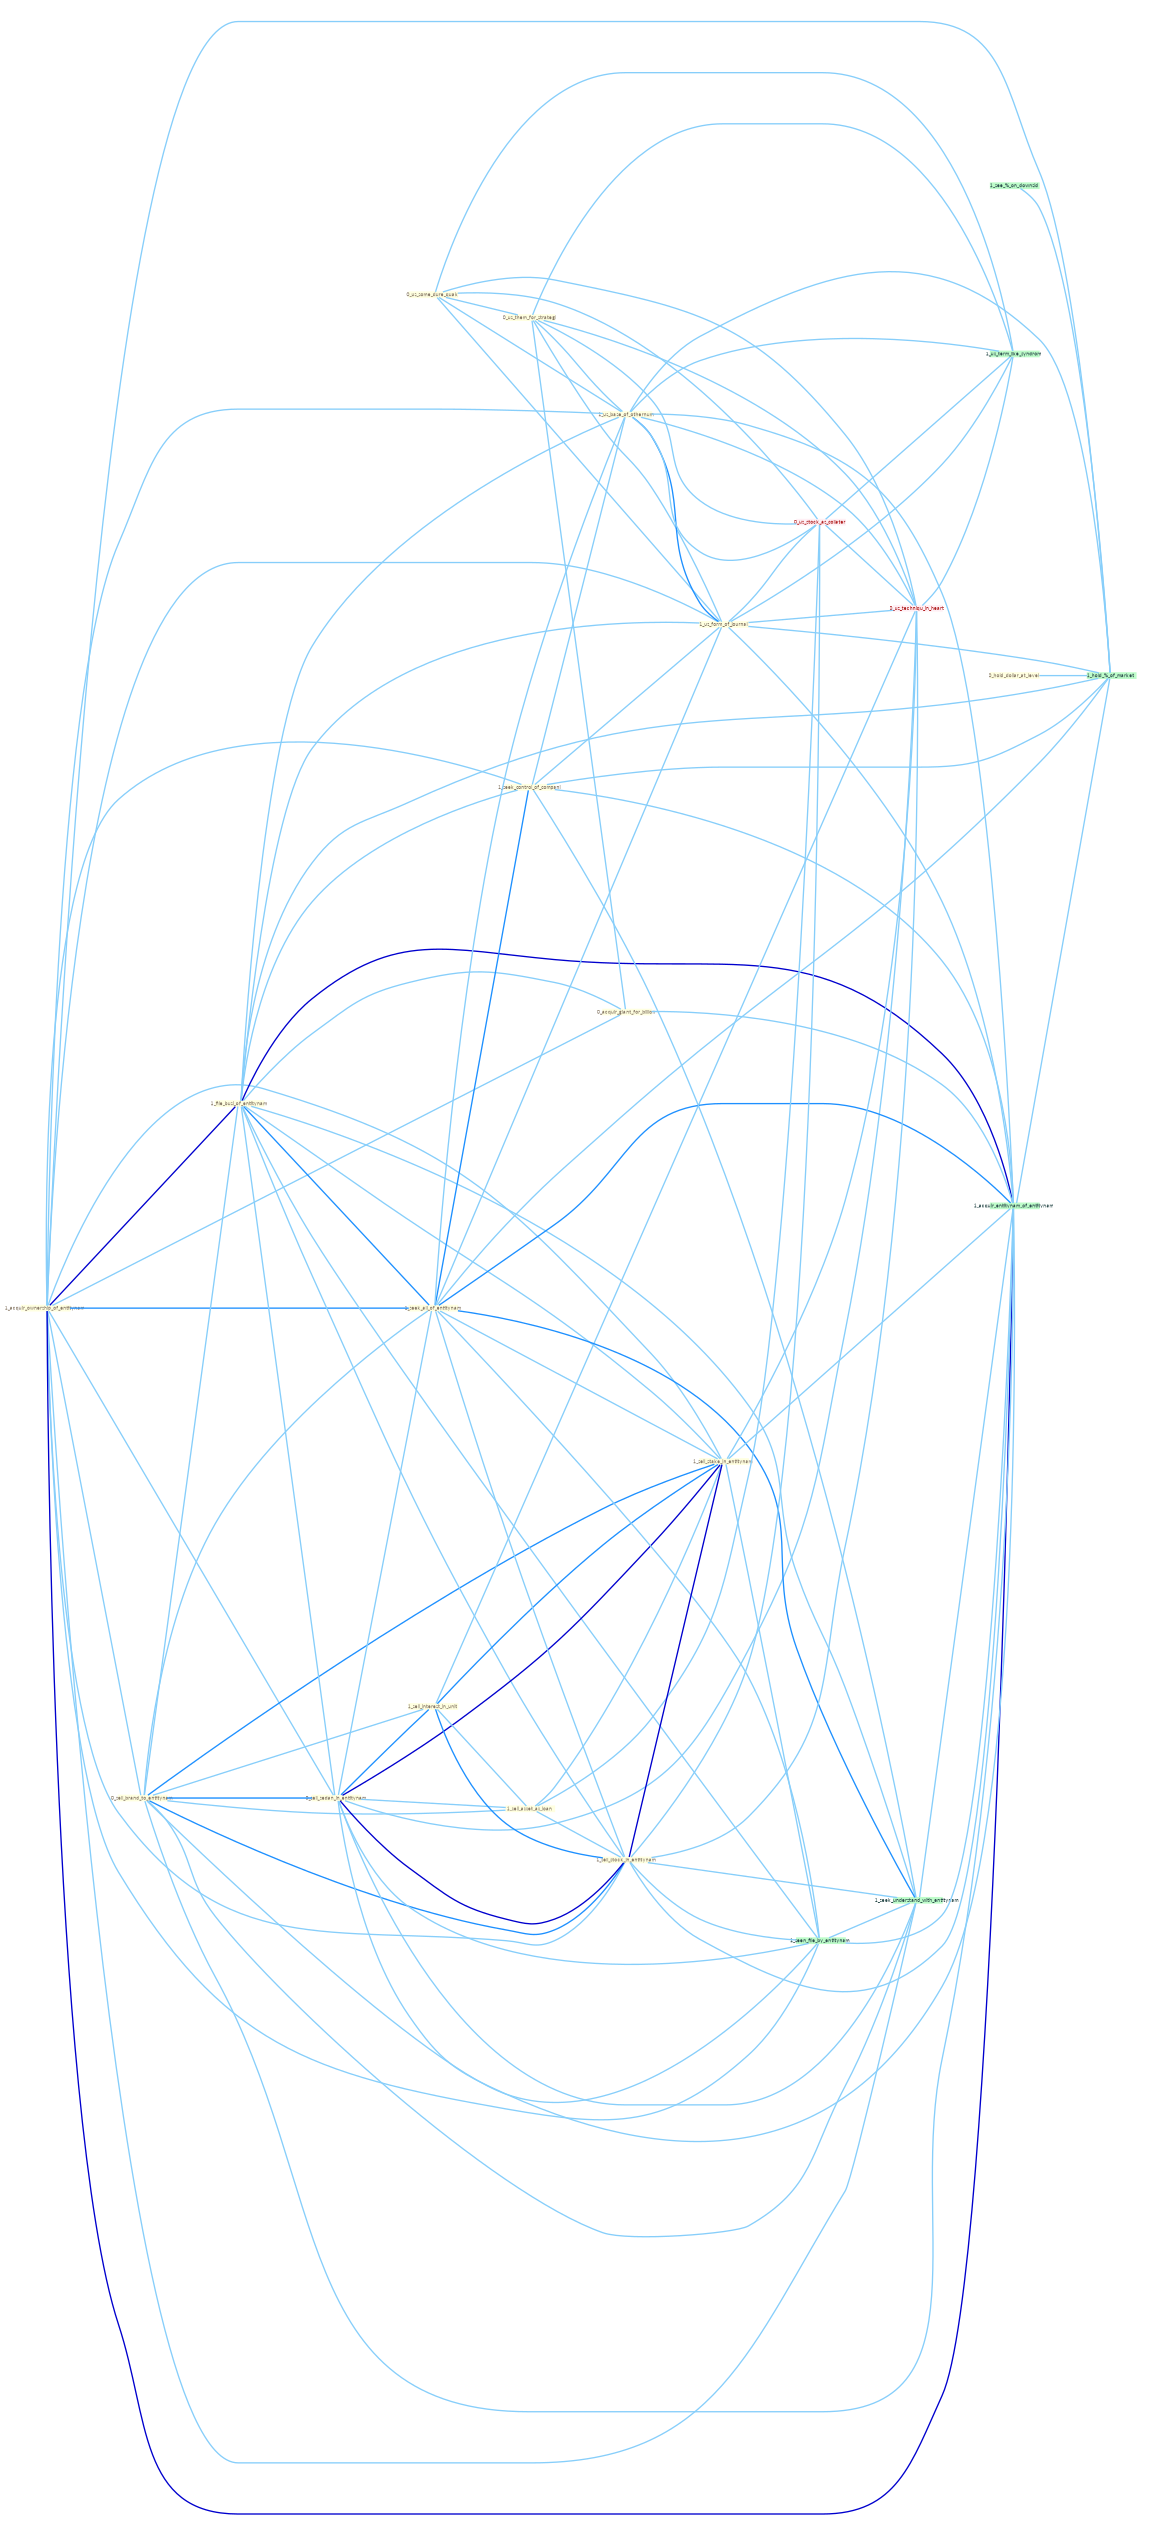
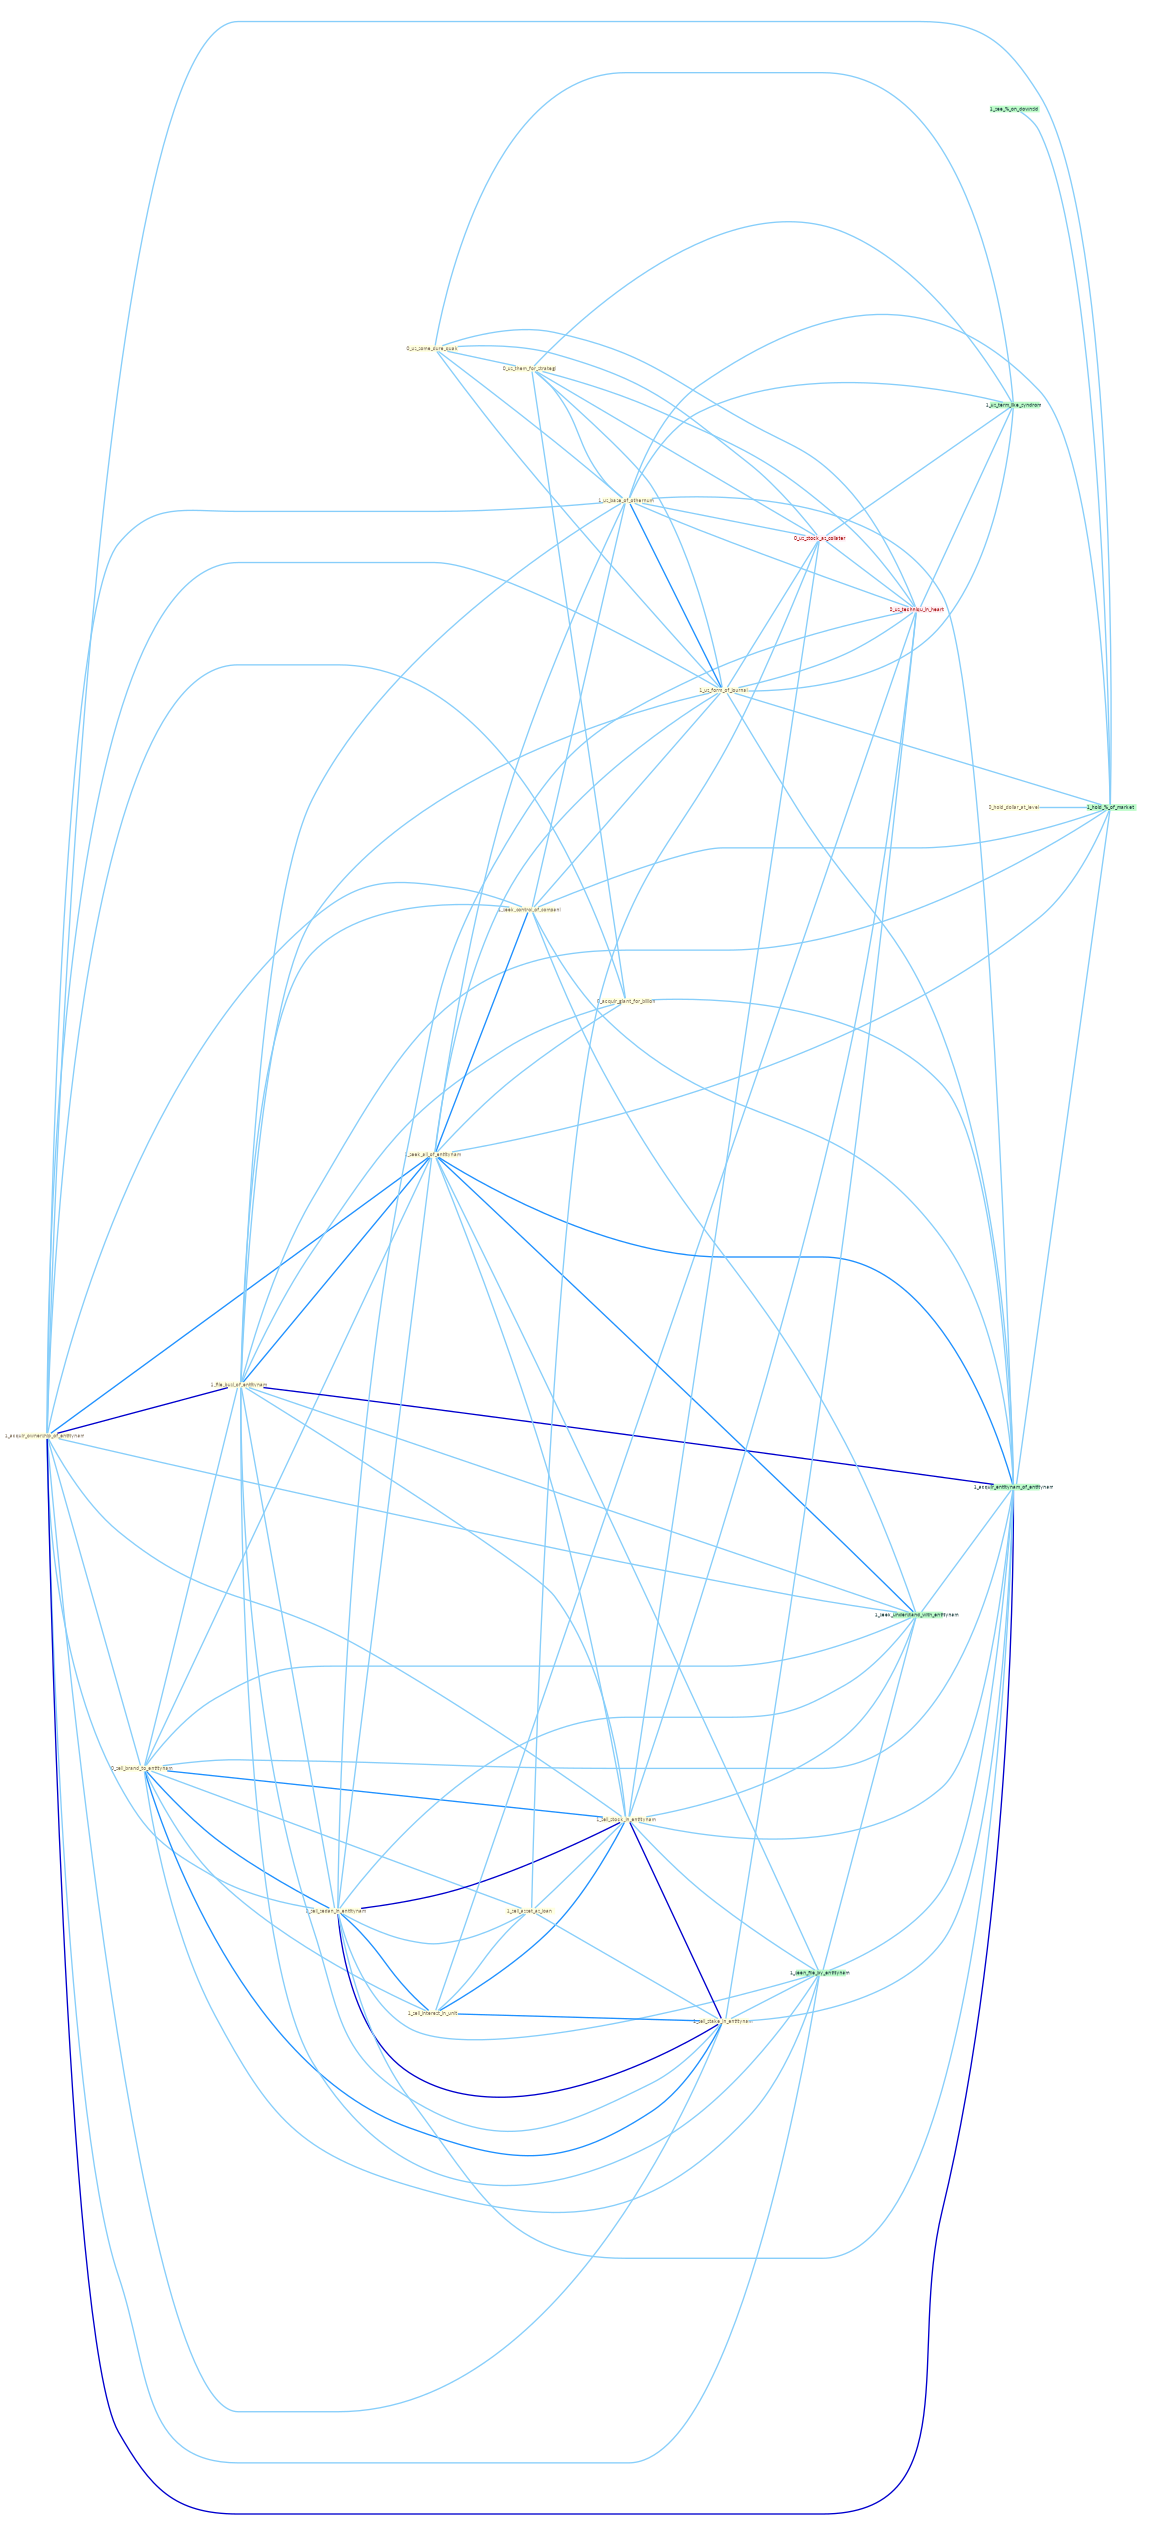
(586, 1389) -> (523, 1071)
